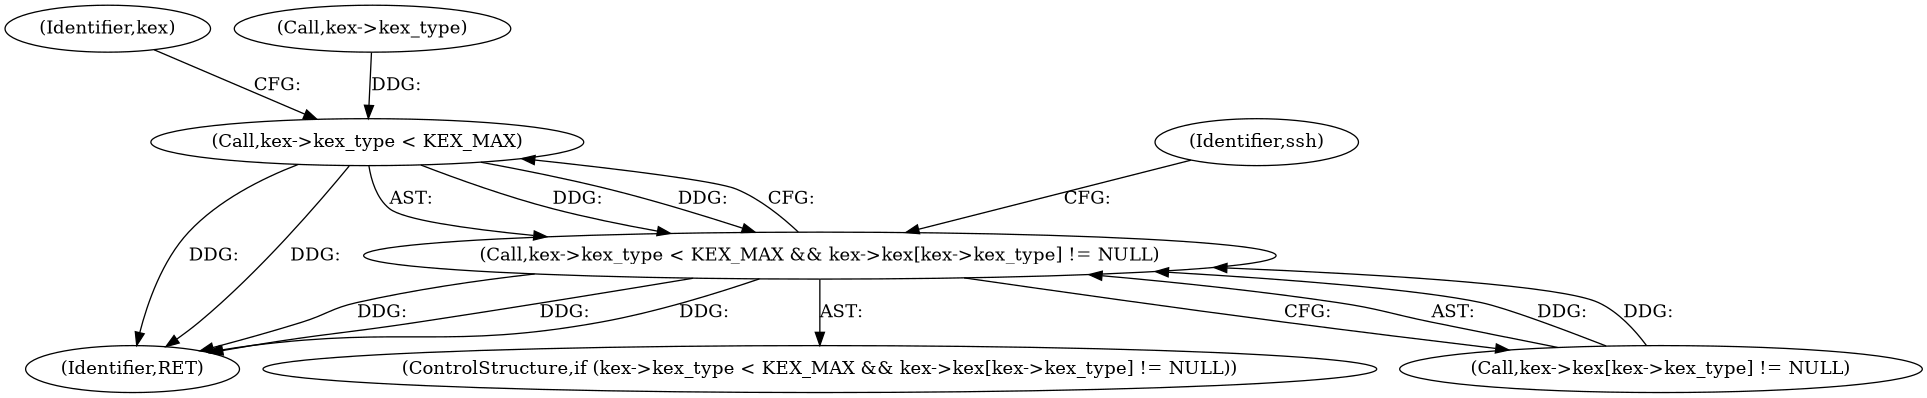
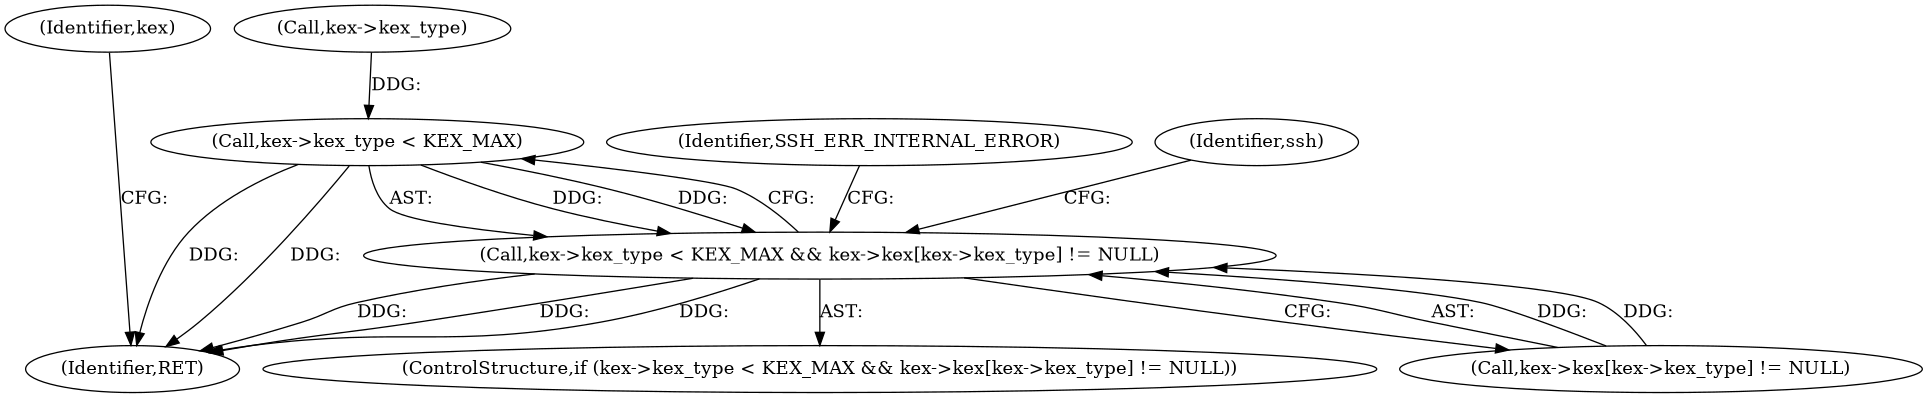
(230, 82) -> (120, 192)
none -> (869, 142)
